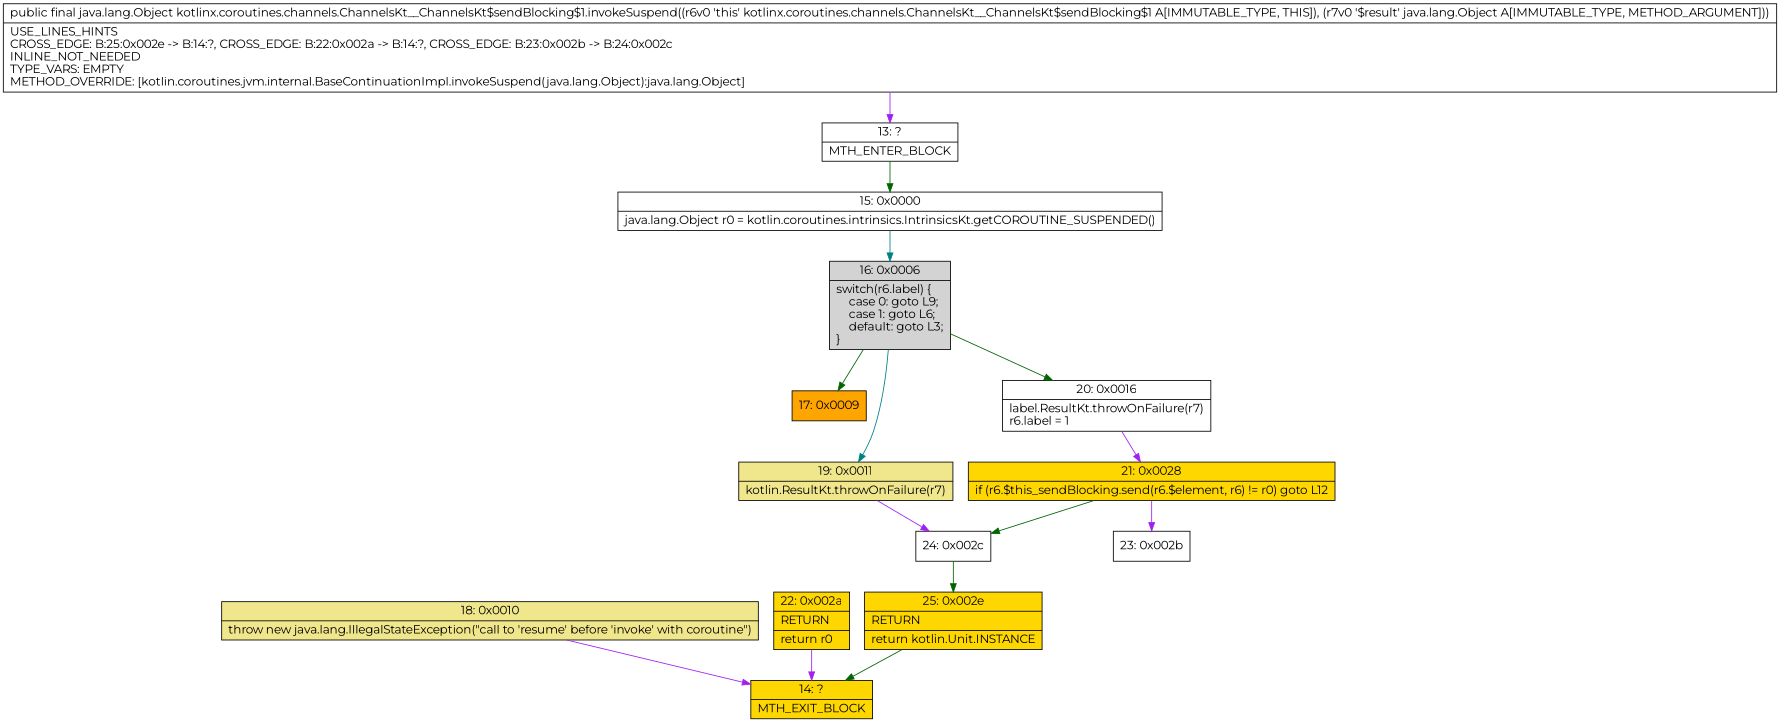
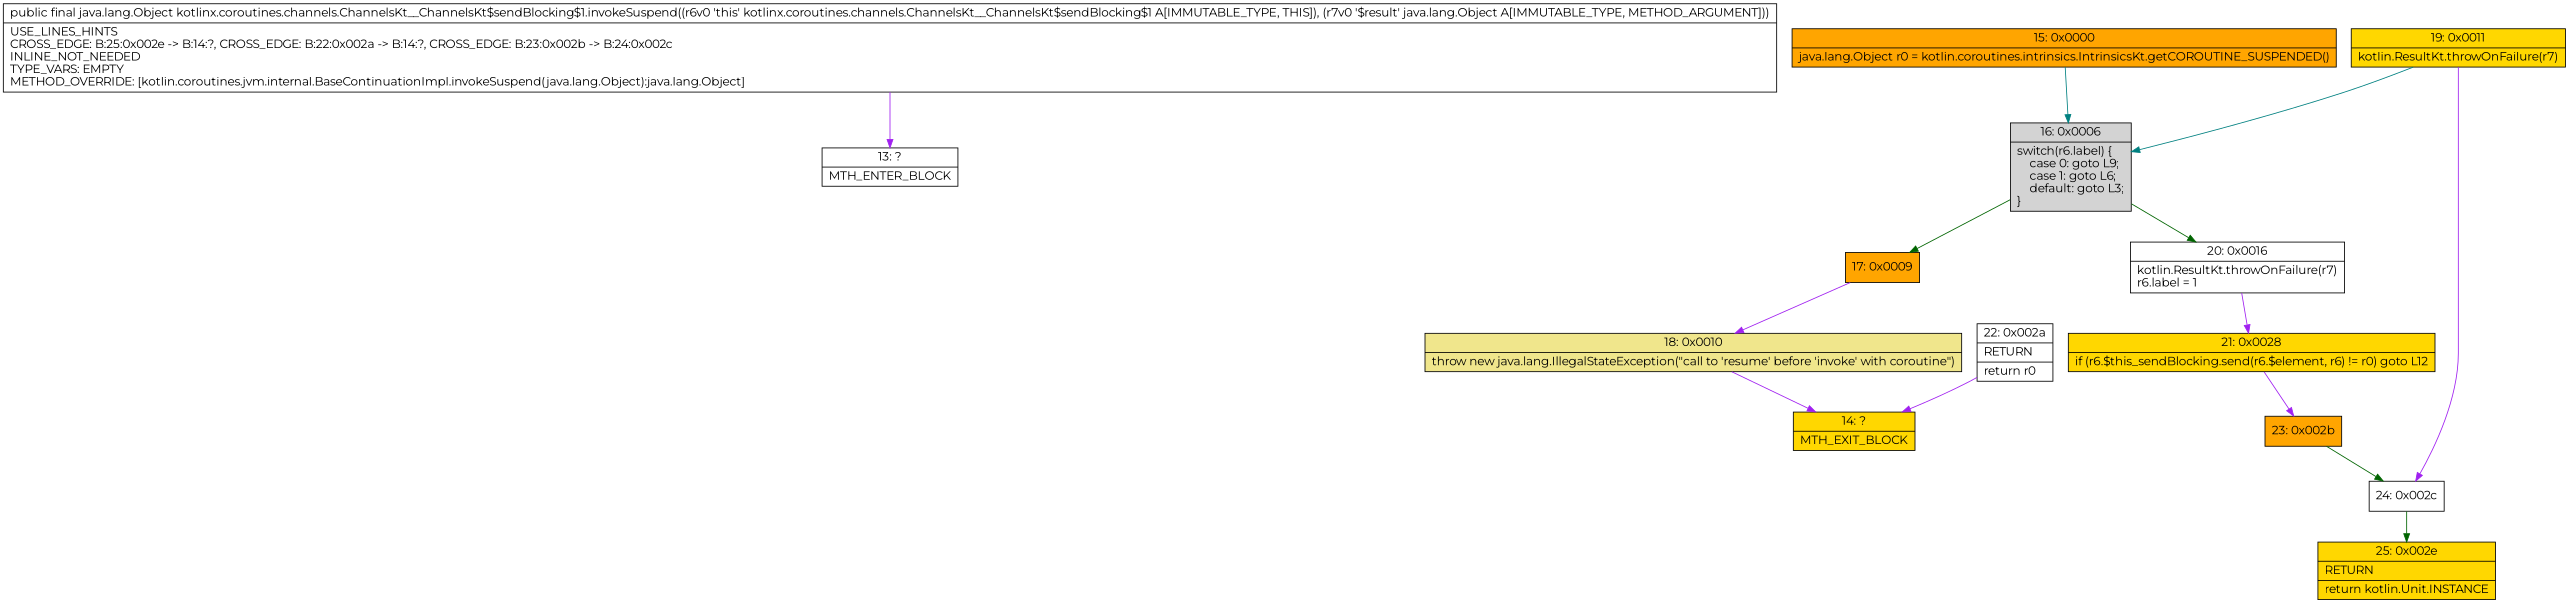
(890, 172) -> none
(890, 211) -> (2064, 48)
none -> (1797, 306)
(881, 404) -> (2278, 113)
(1107, 409) -> (2238, 270)
(846, 481) -> (2458, 48)
(1047, 516) -> (2351, 461)
(1152, 546) -> (2303, 431)
(812, 621) -> (2015, 352)
(877, 663) -> none
